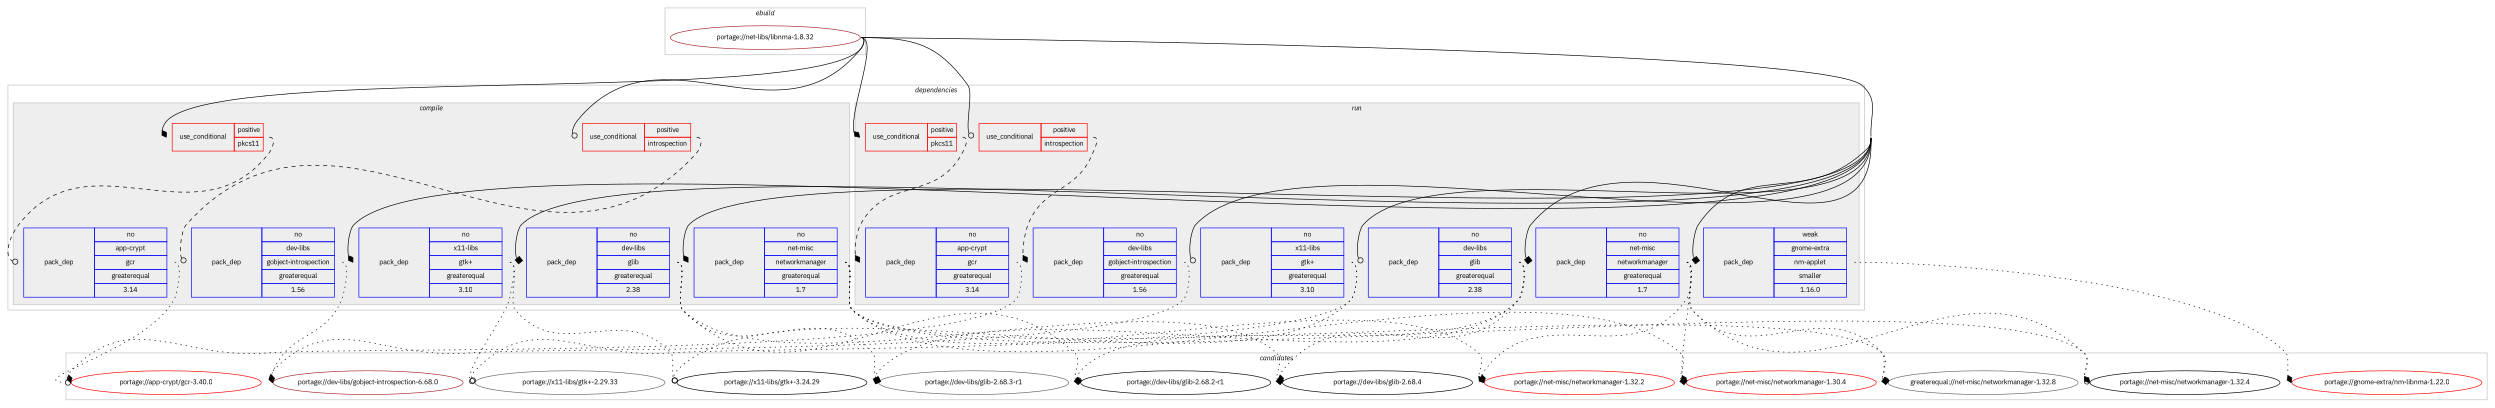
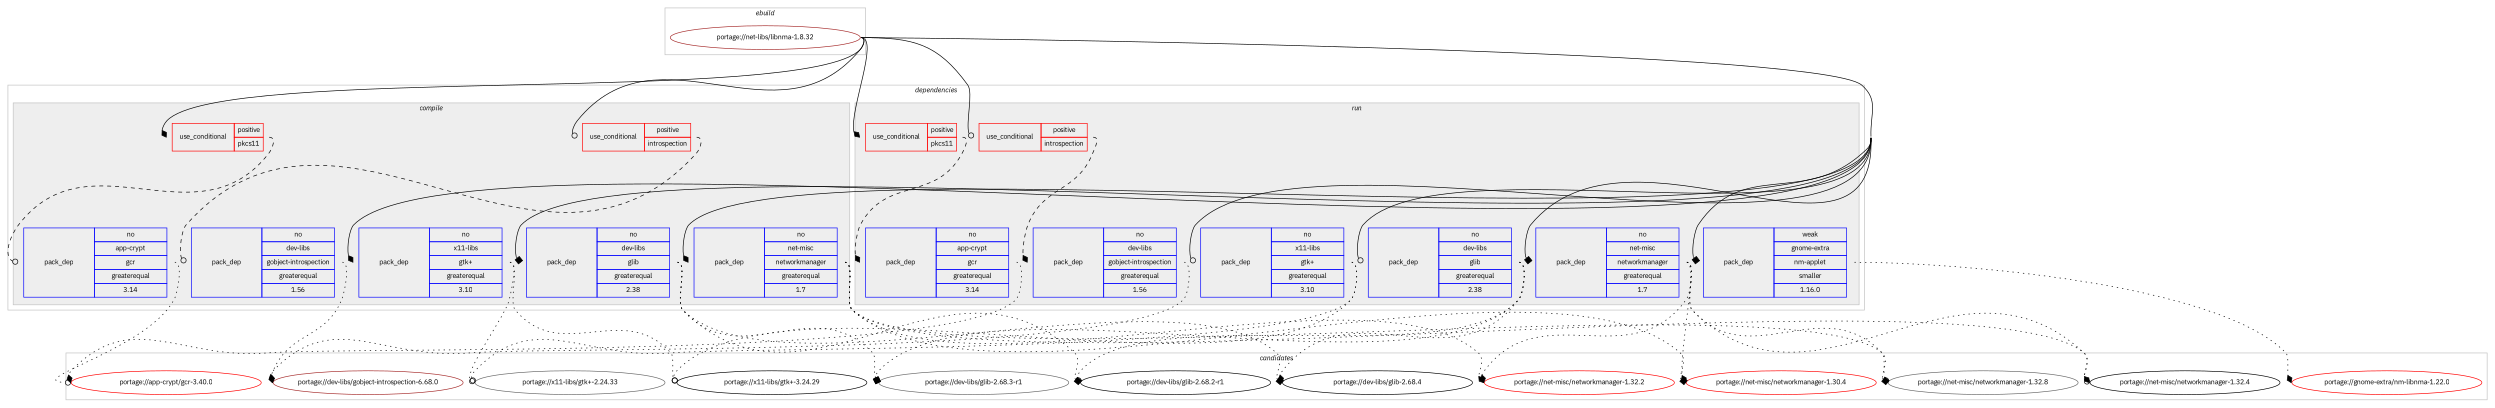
(570, 383) -> (570, 383)
(1983, 383) -> (1983, 383)
